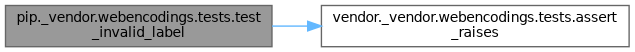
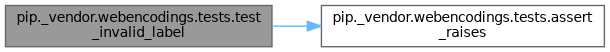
(475, 26) -> (463, 26)
